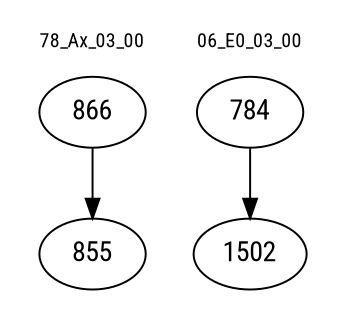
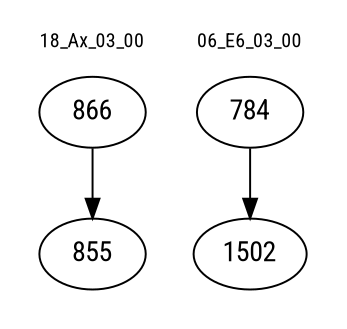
(93, 42) -> (93, 42)
(250, 42) -> (250, 42)
